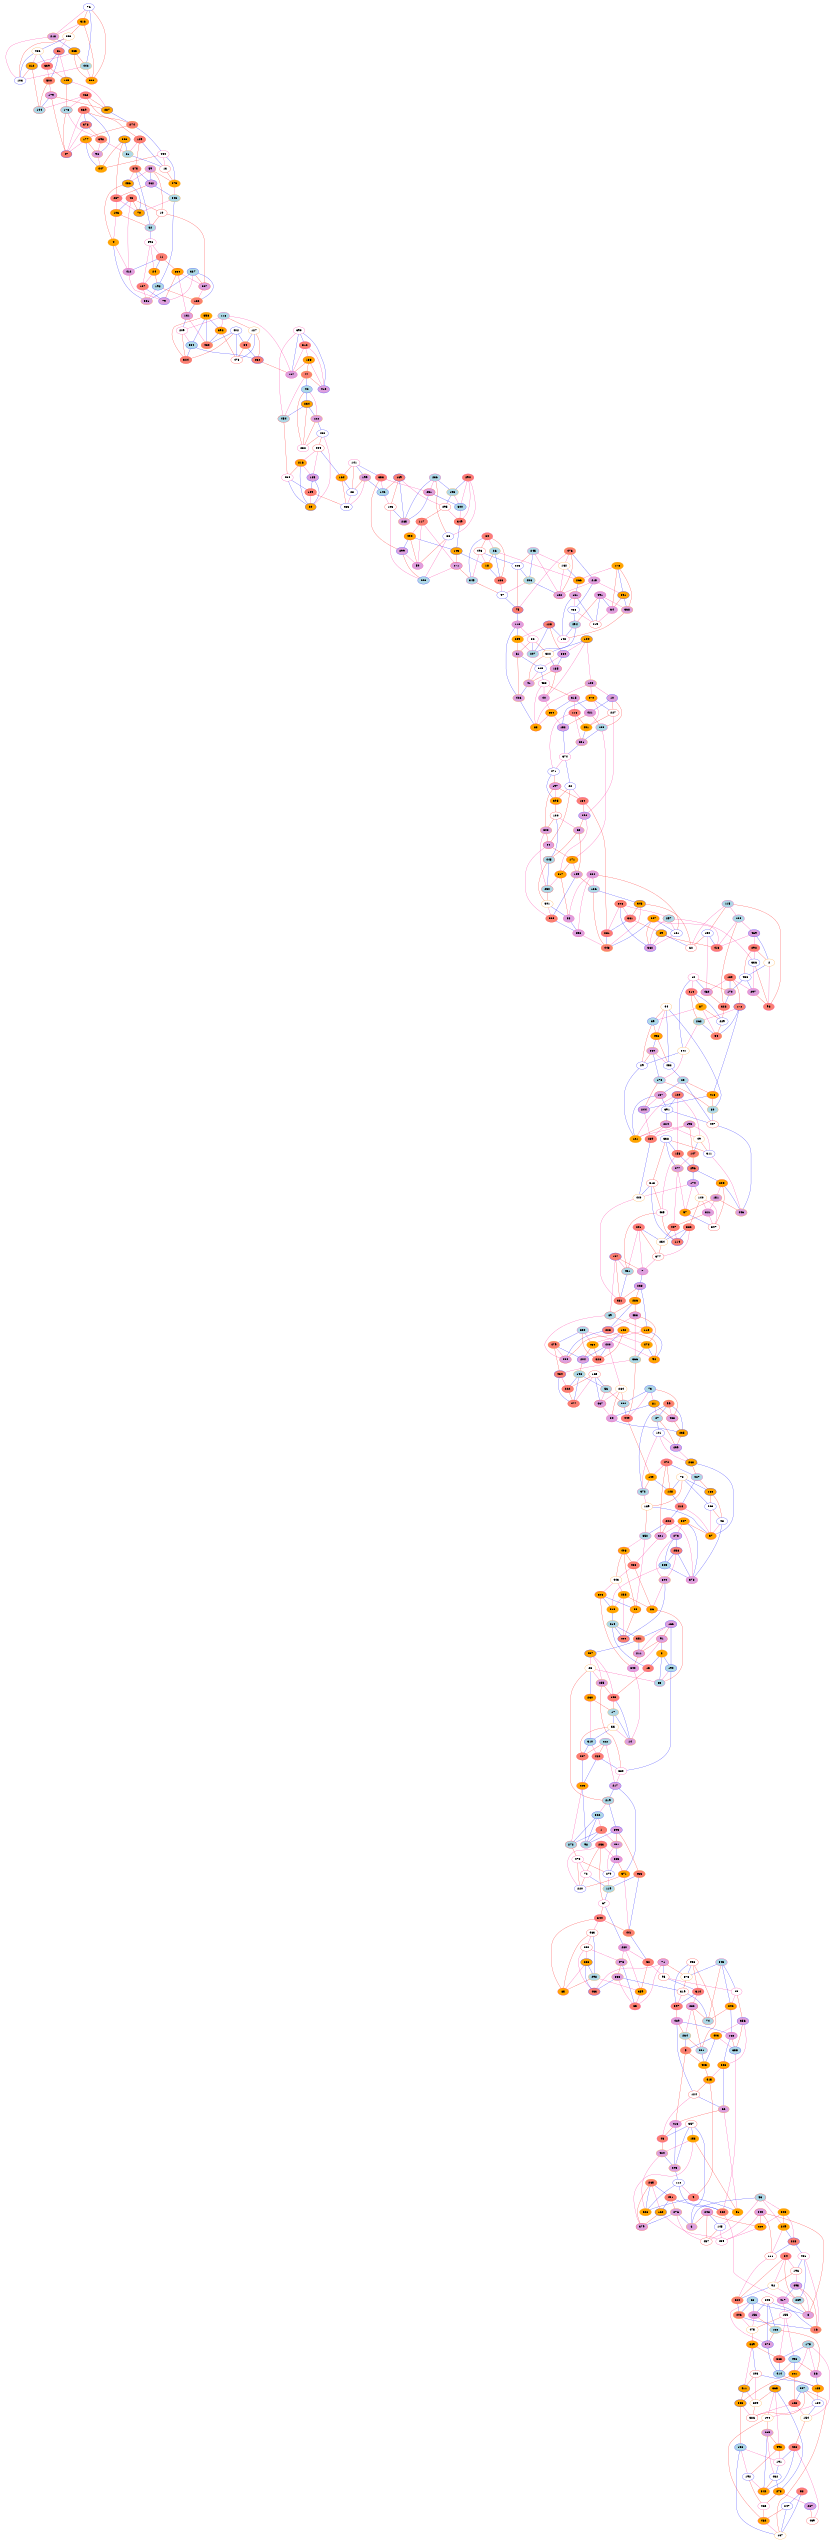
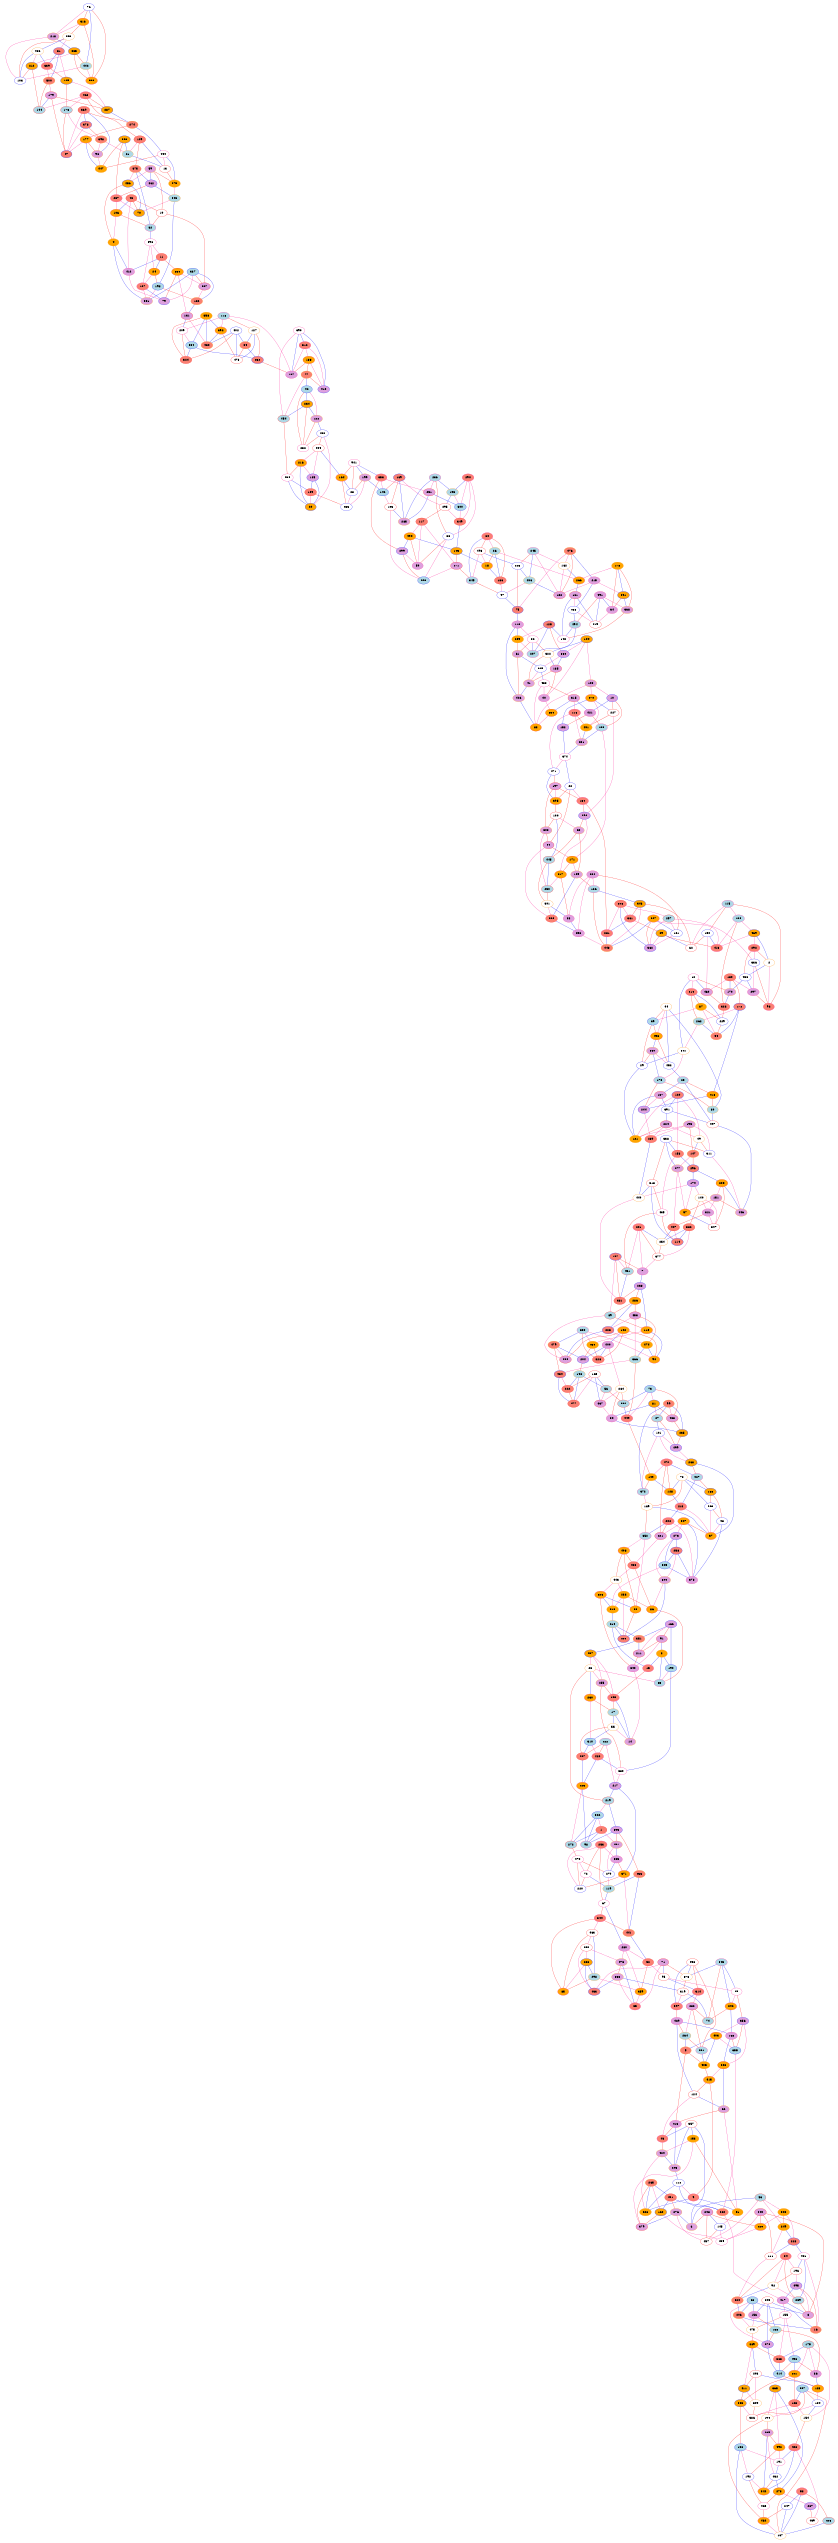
(121, 257) -> (121, 257)
(354, 463) -> (354, 463)
(557, 720) -> none
(754, 933) -> (754, 933)
(765, 2396) -> none
none -> (829, 2521)
